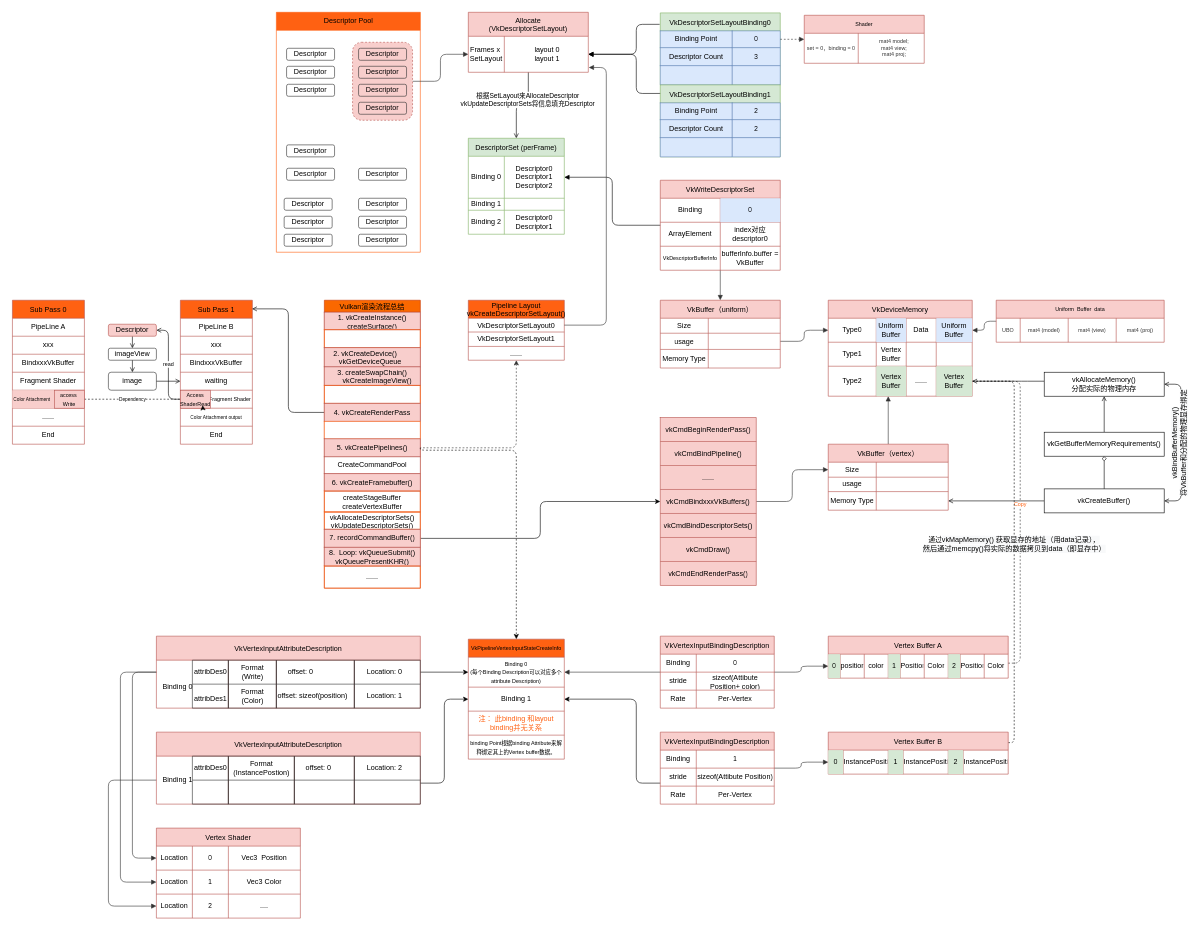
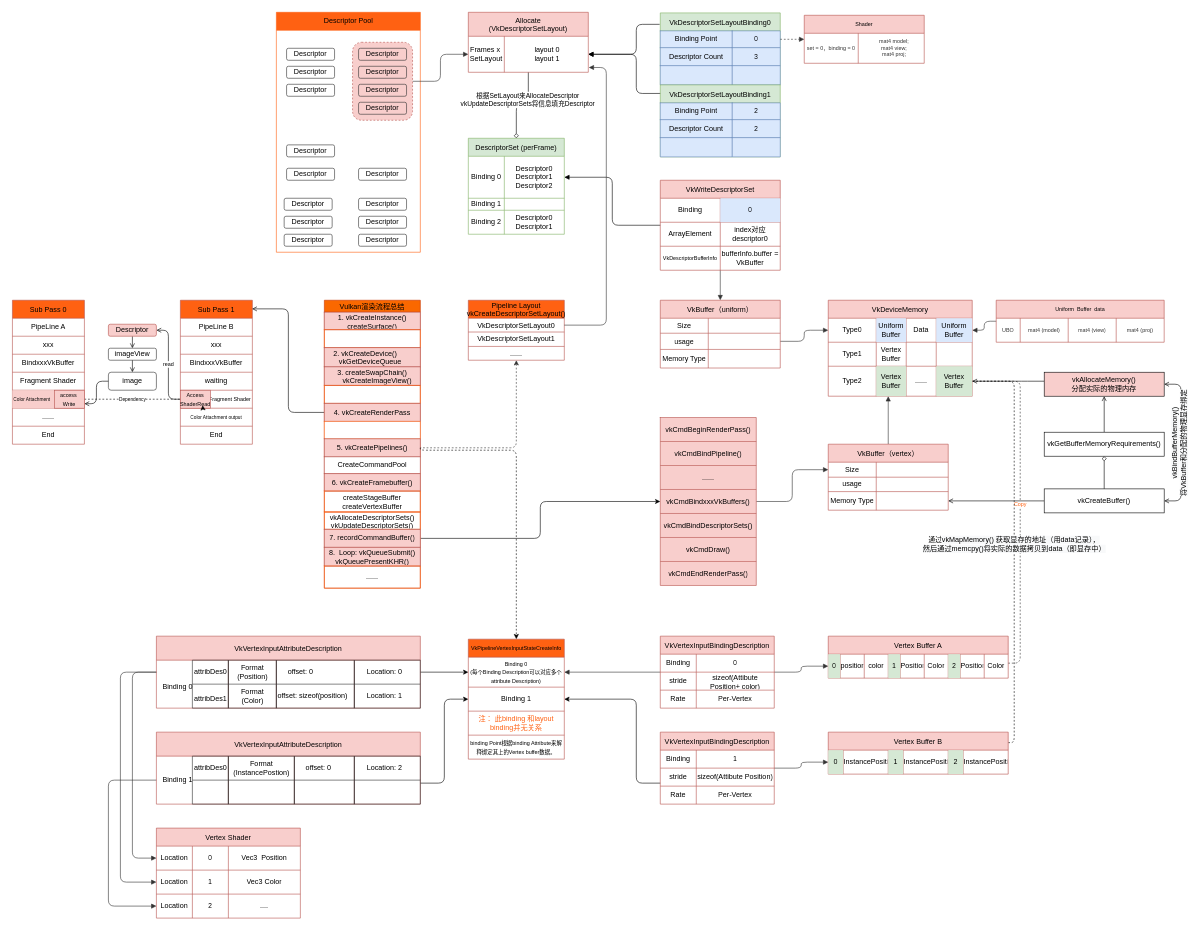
(516, 134) -> (516, 133)
(166, 381) -> (96, 392)
(1104, 384) -> (1104, 384)
(253, 672) -> (253, 672)
